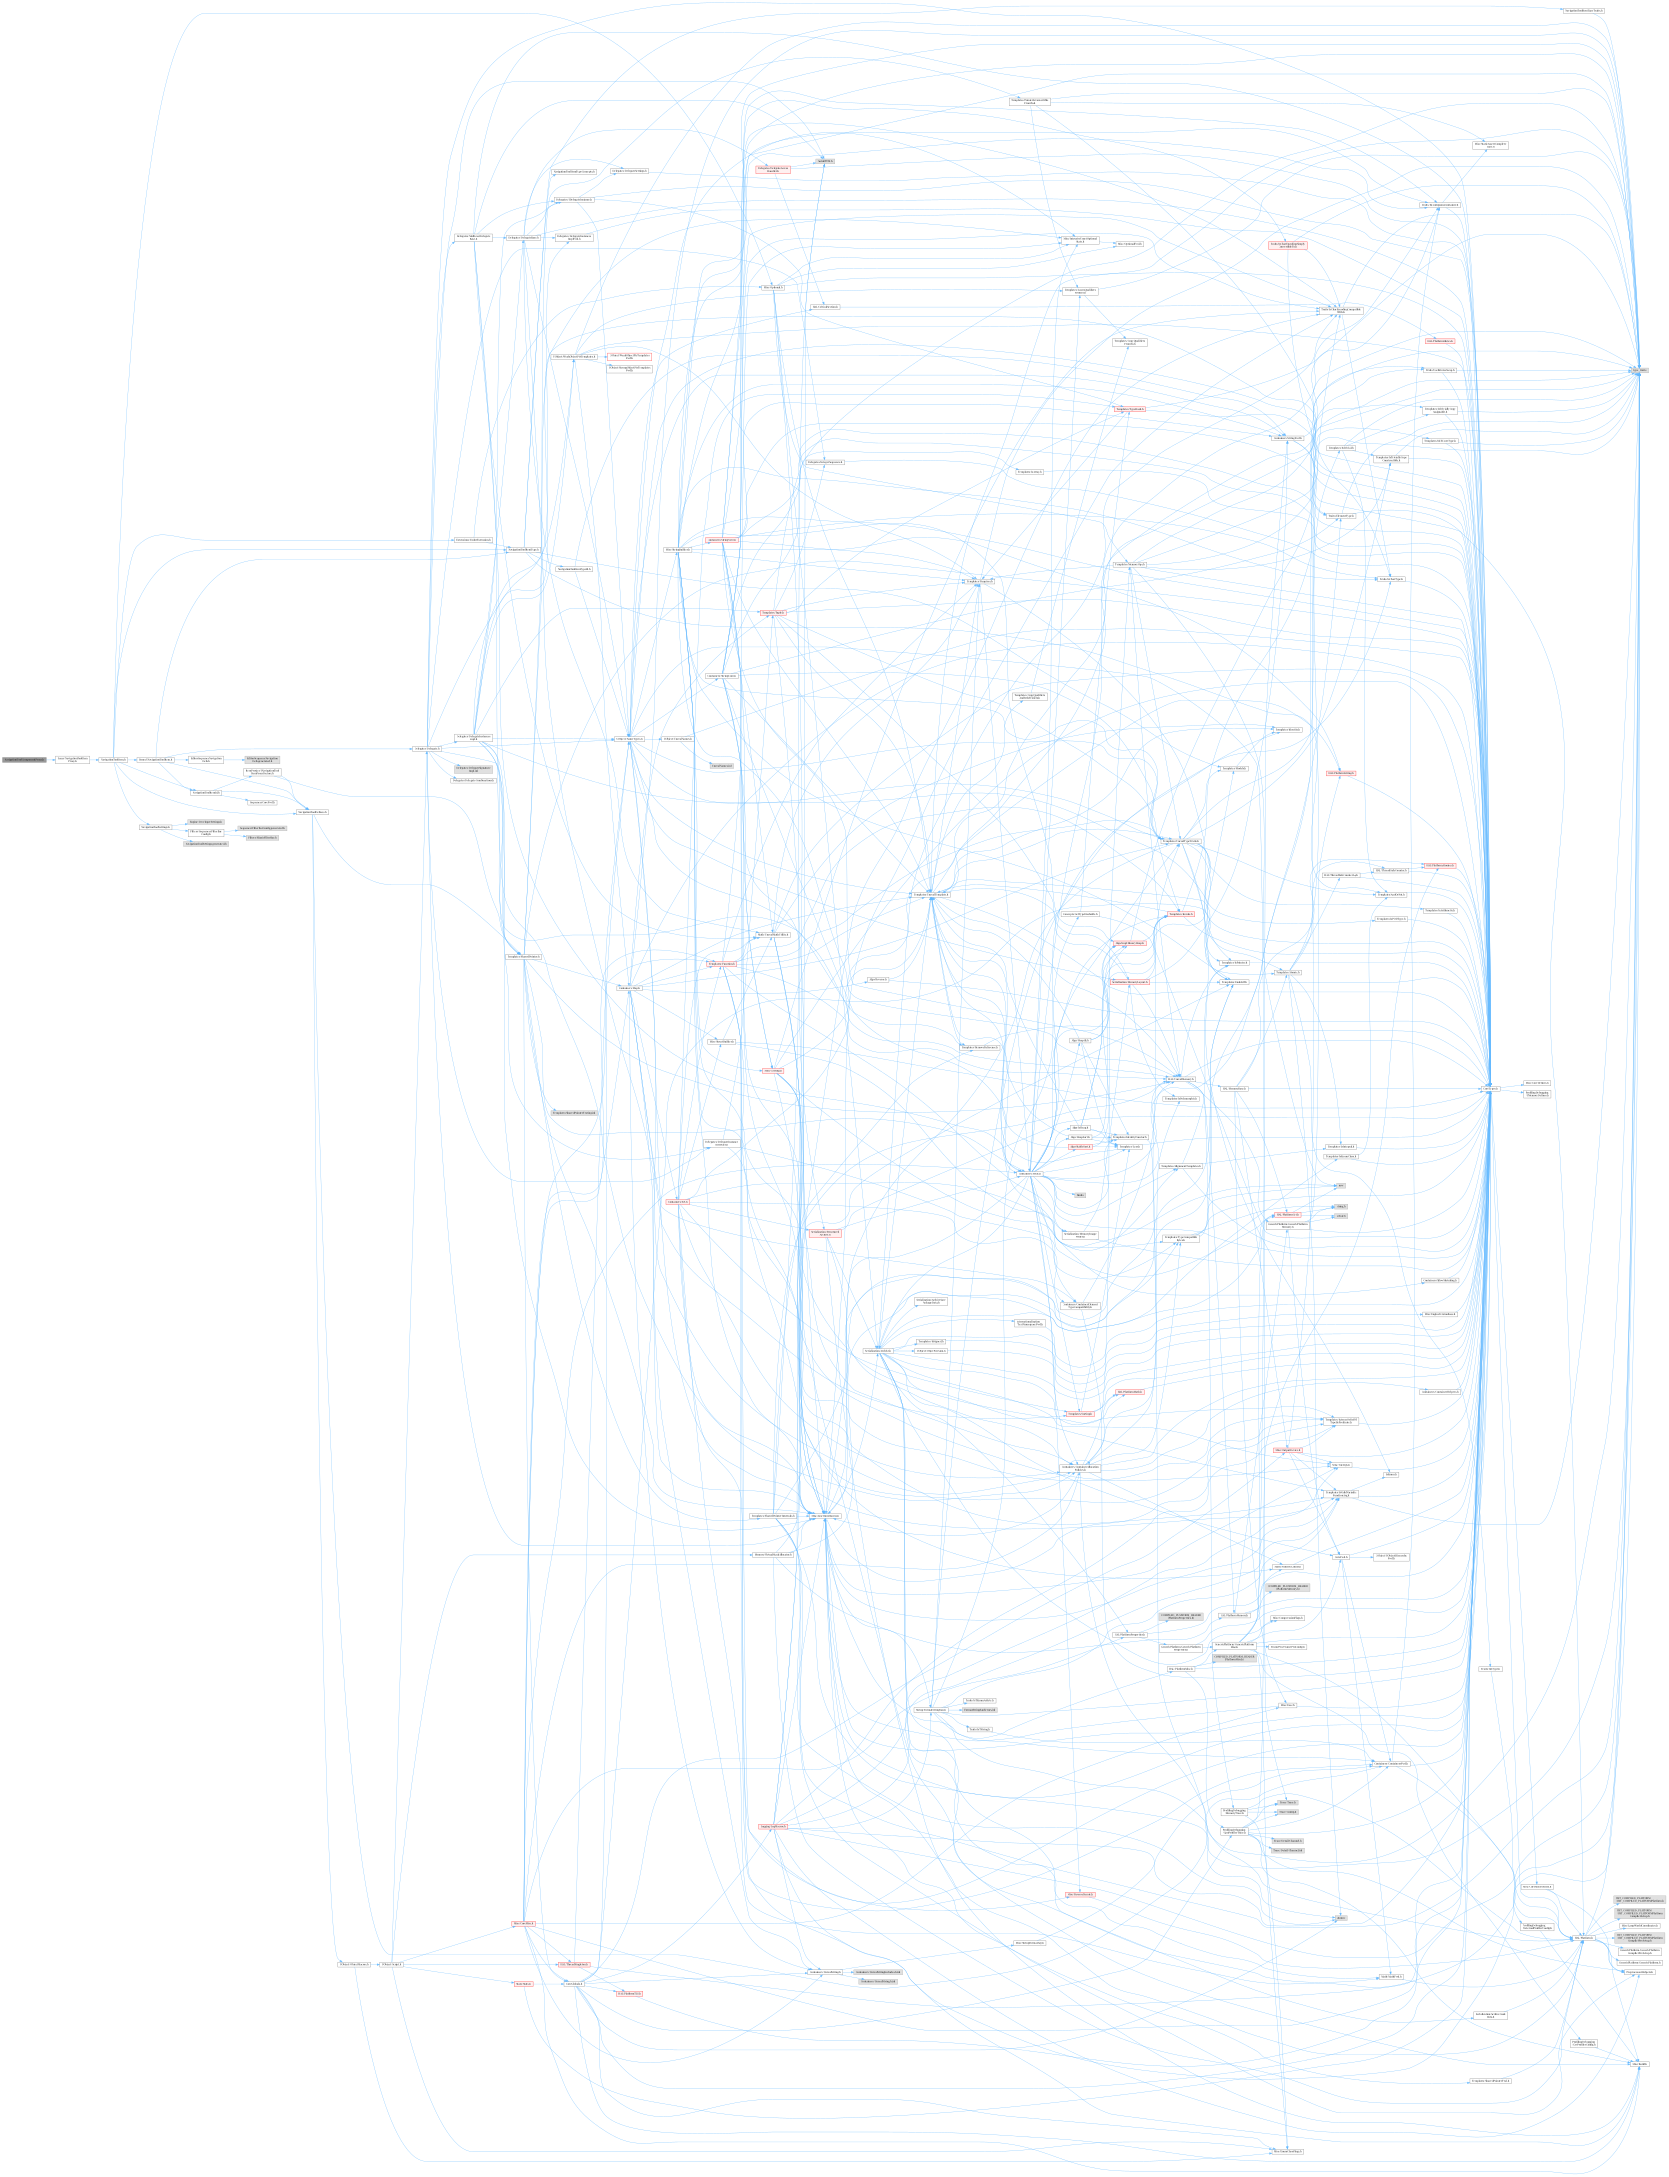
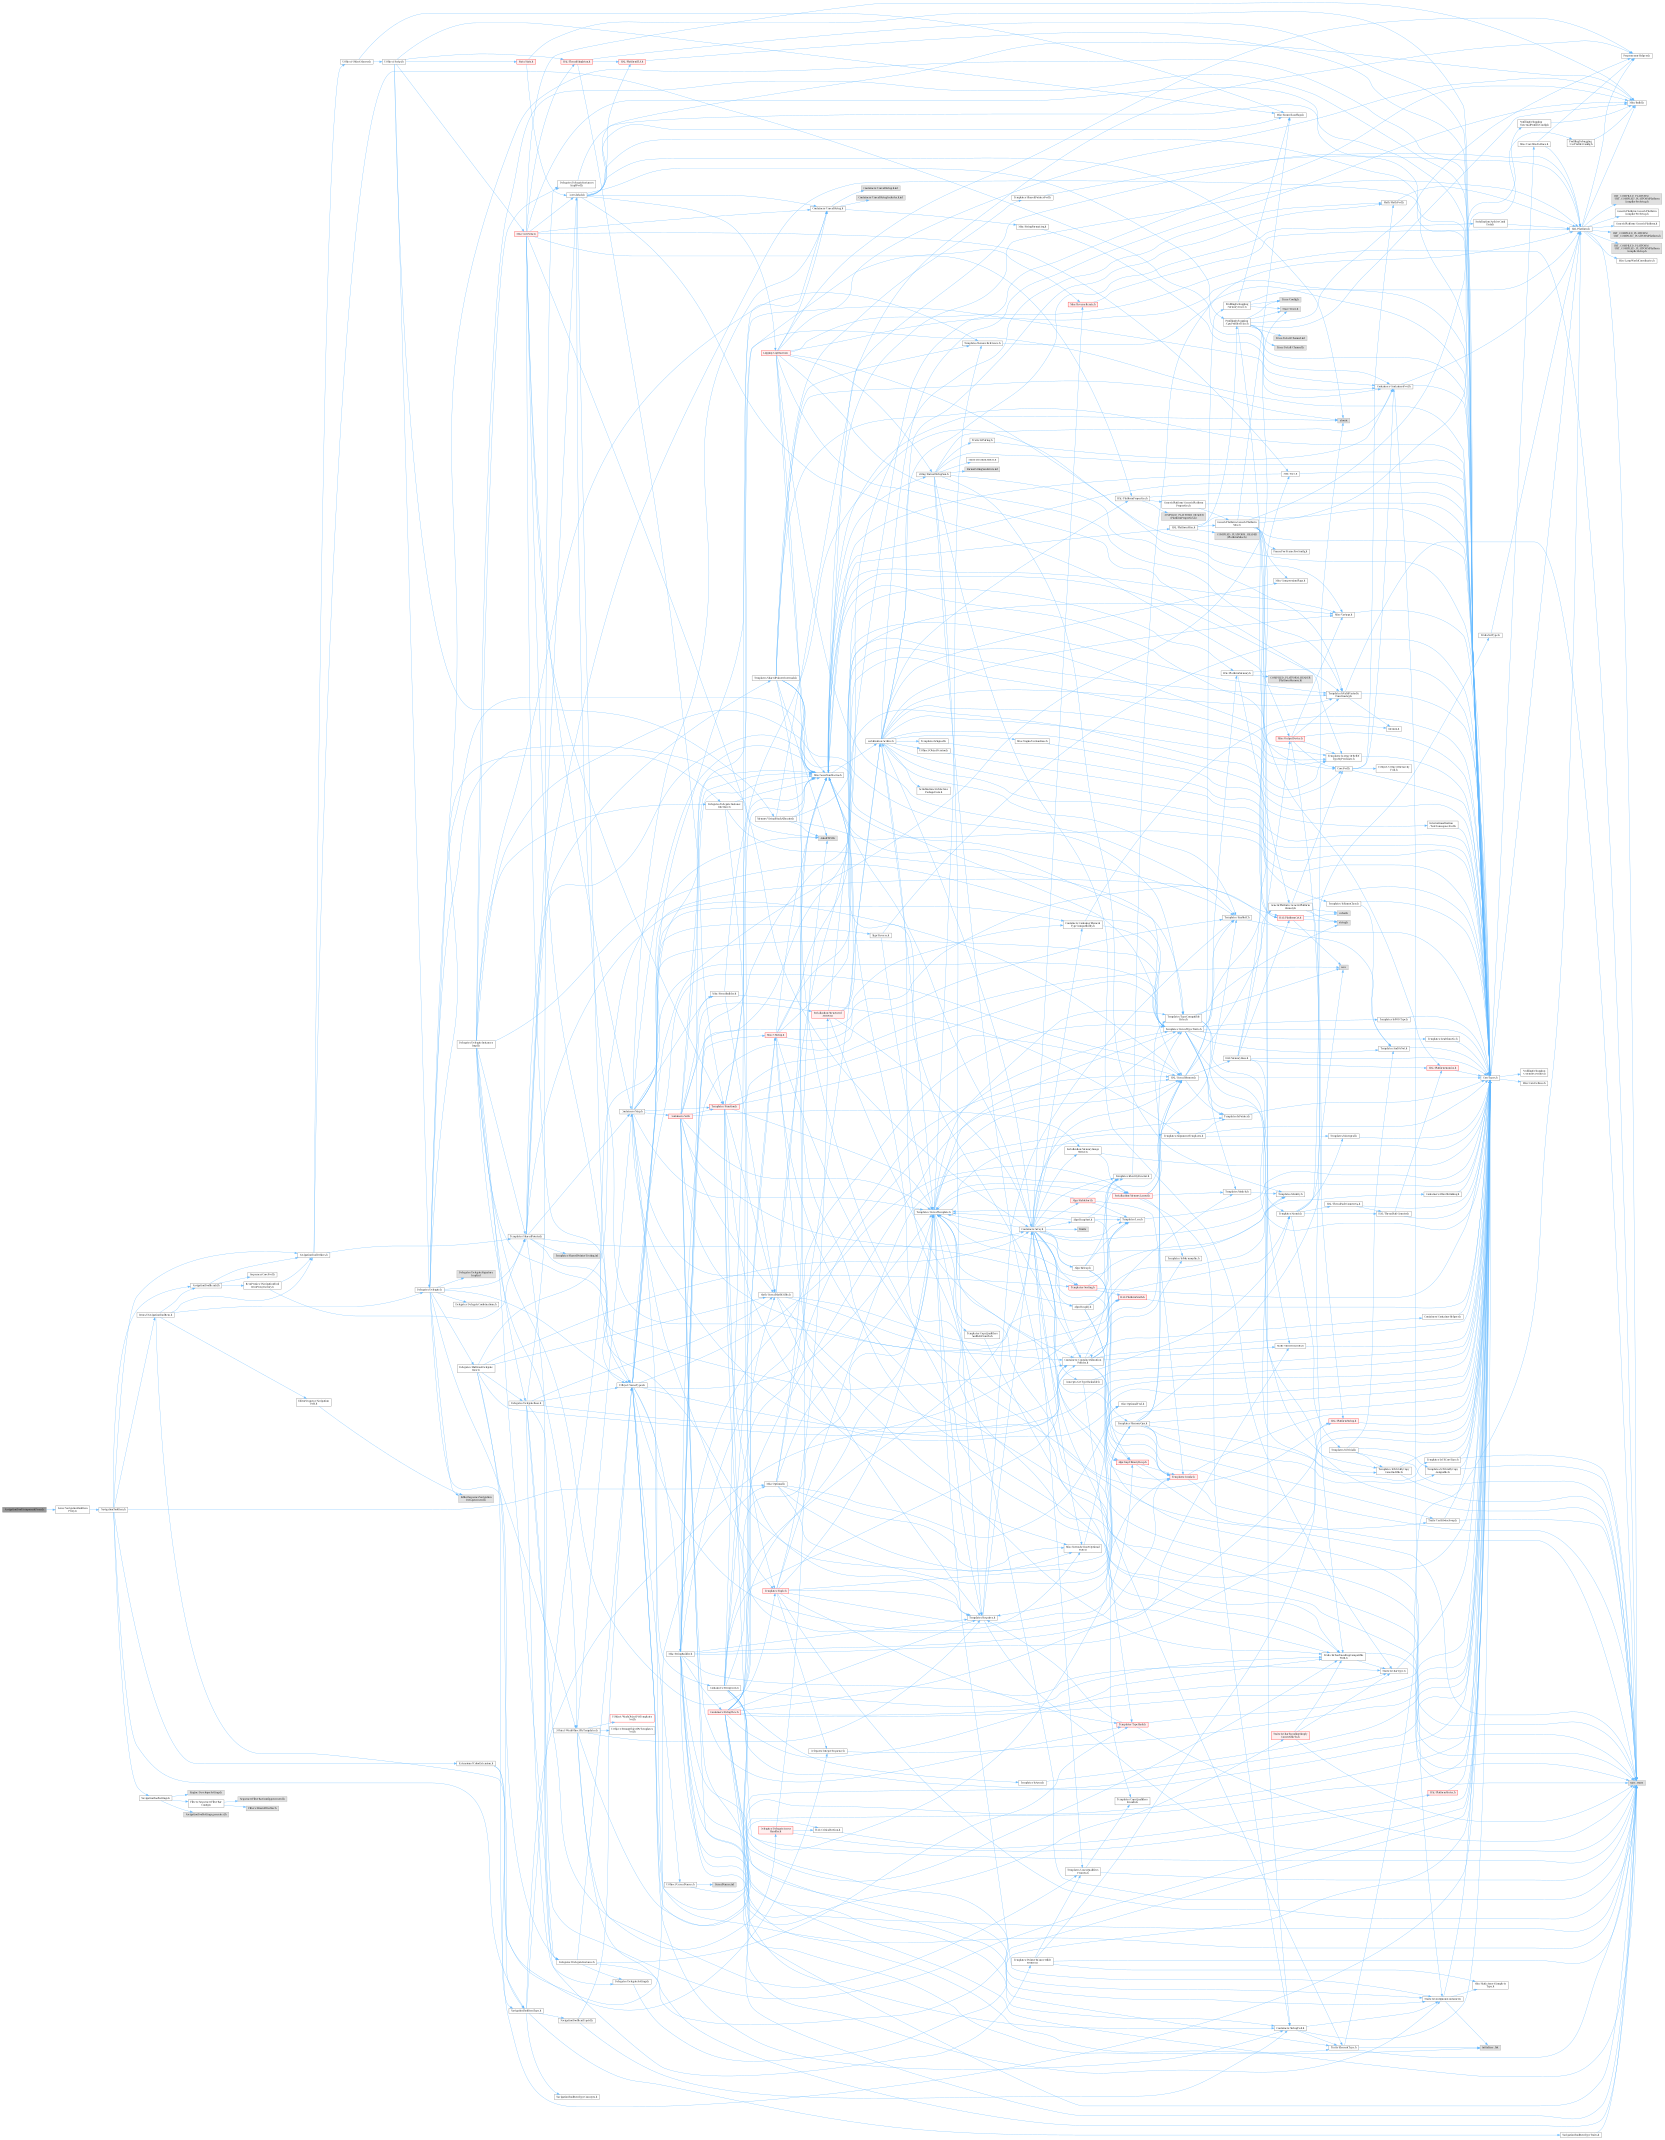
(446, 744) -> (440, 1394)
none -> (1490, 2048)
